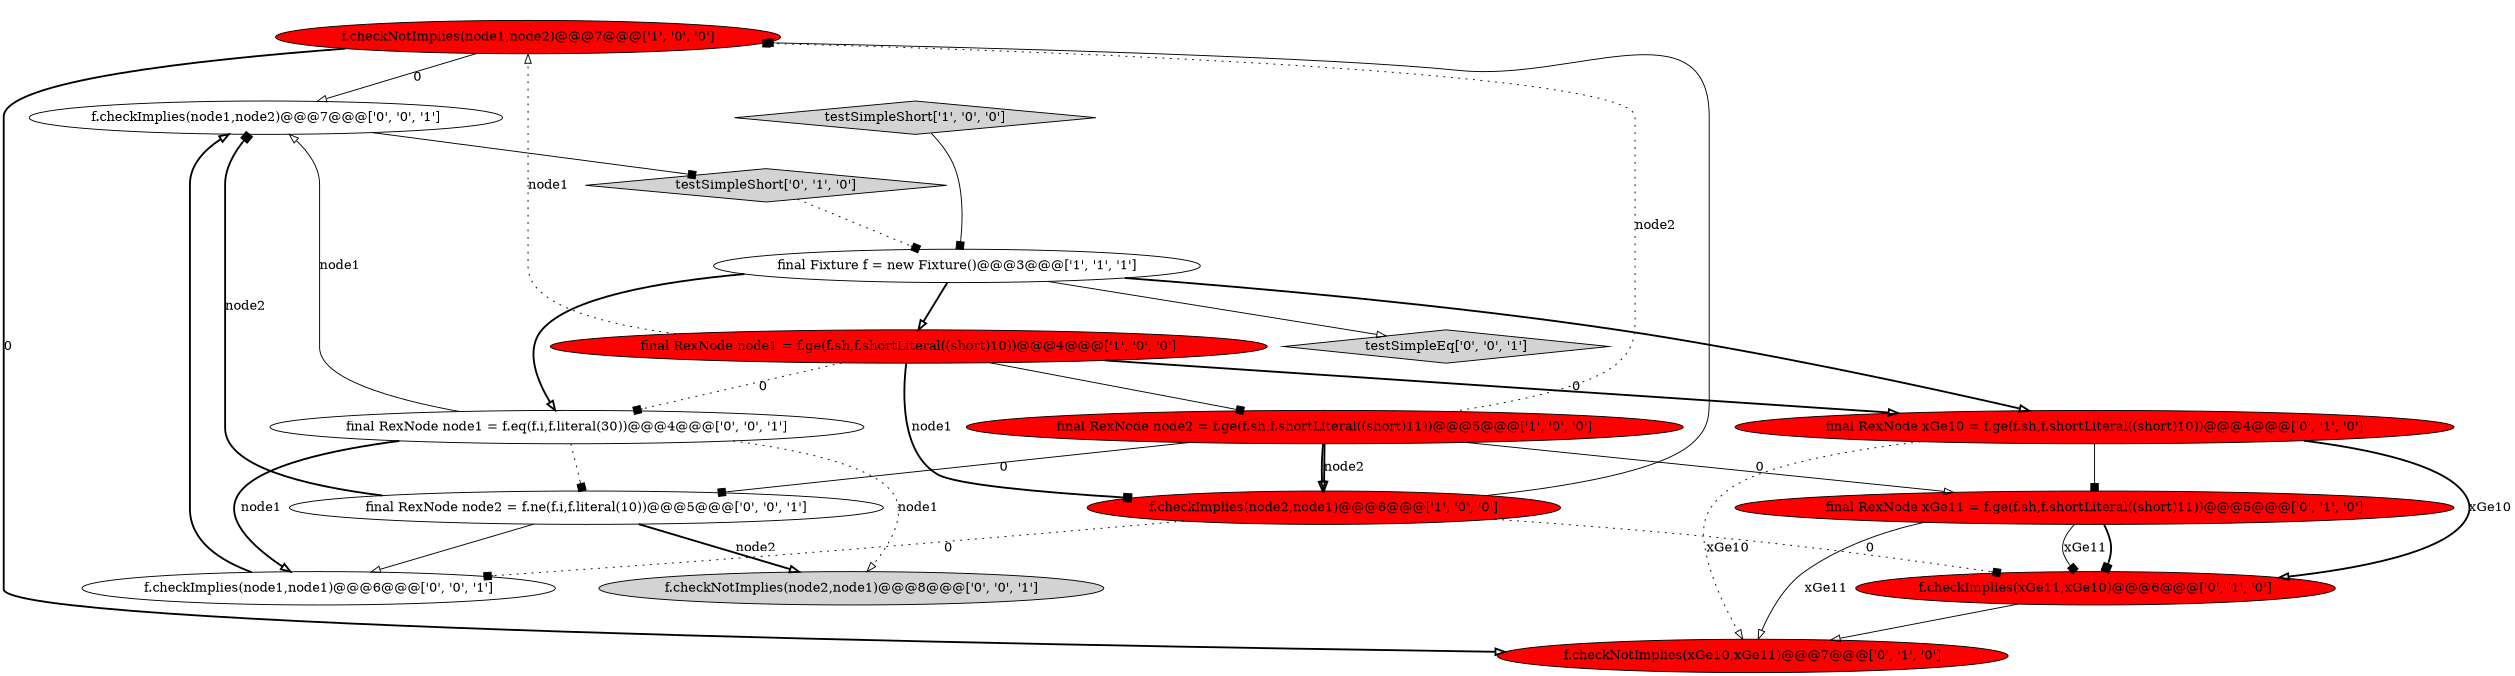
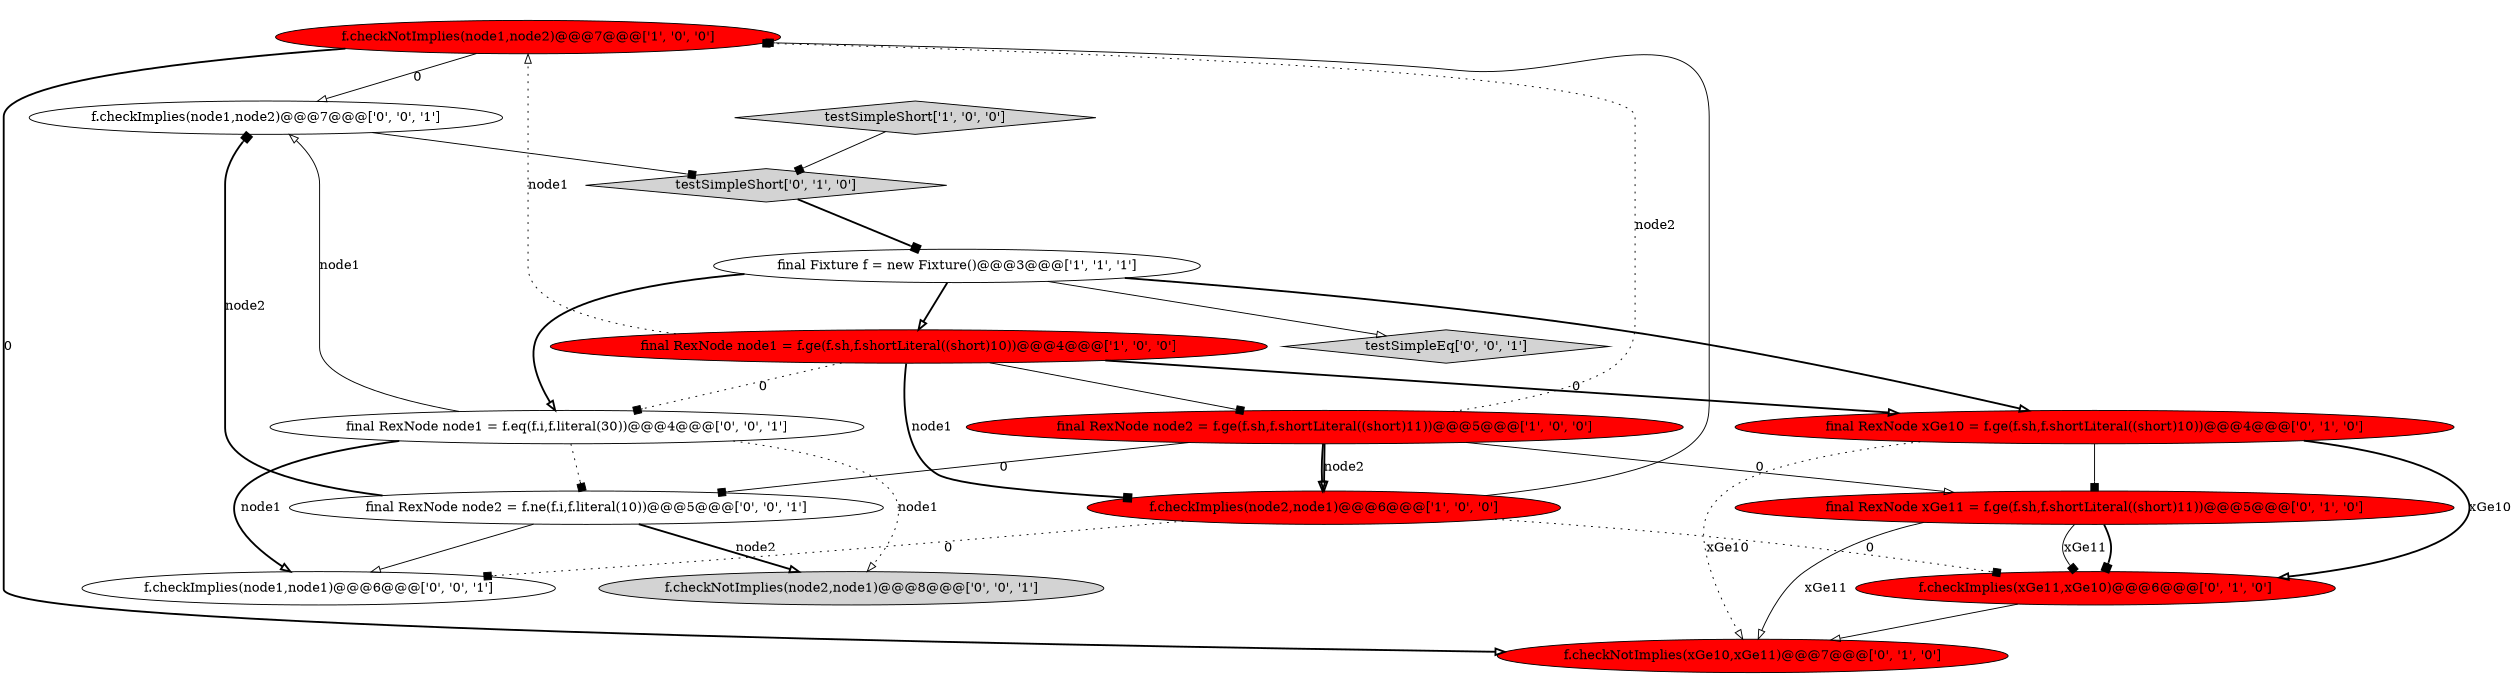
(959, 183) -> (845, 150)
(854, 223) -> (854, 223)
(190, 365) -> none
